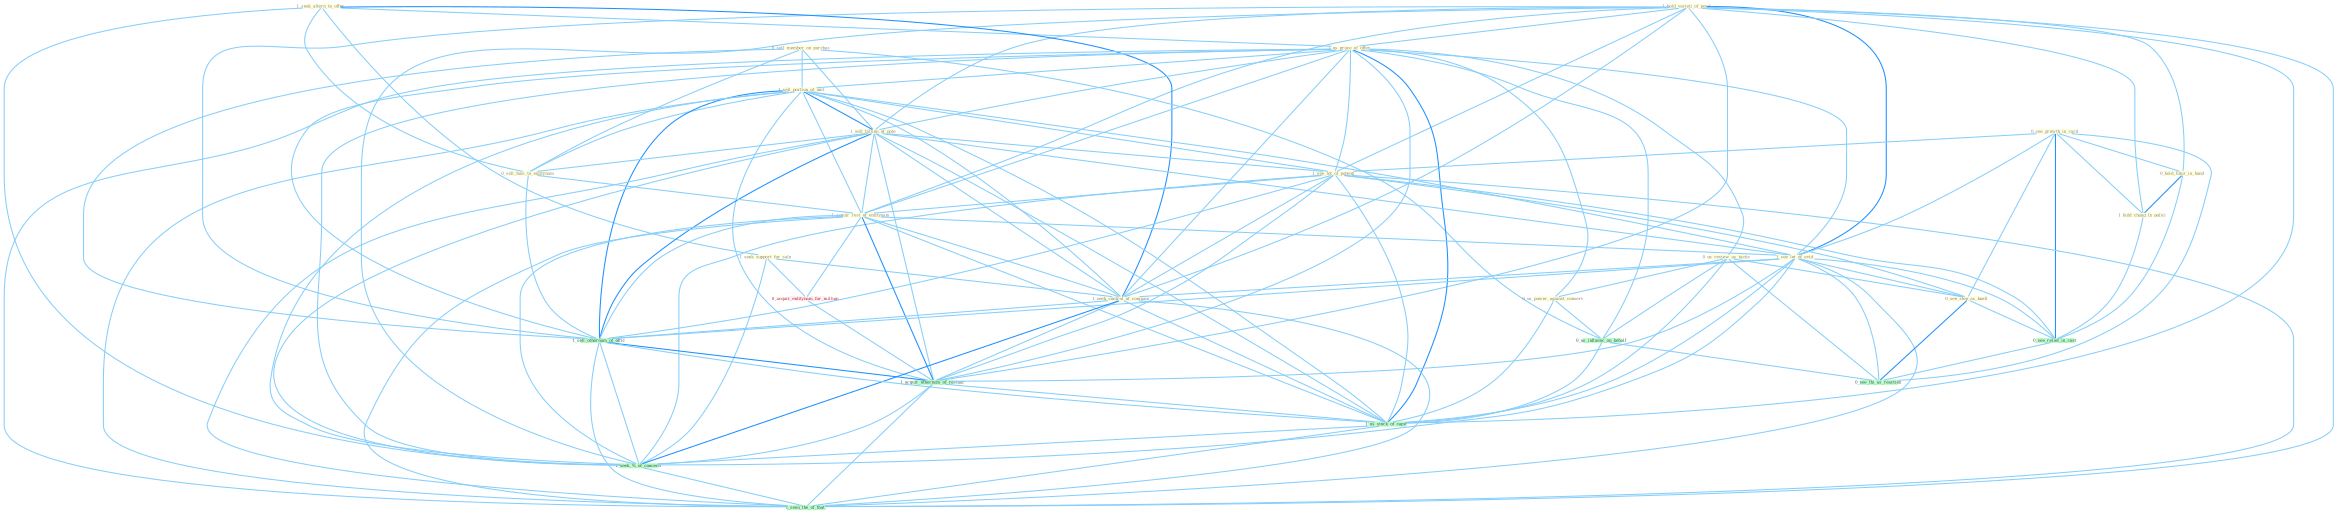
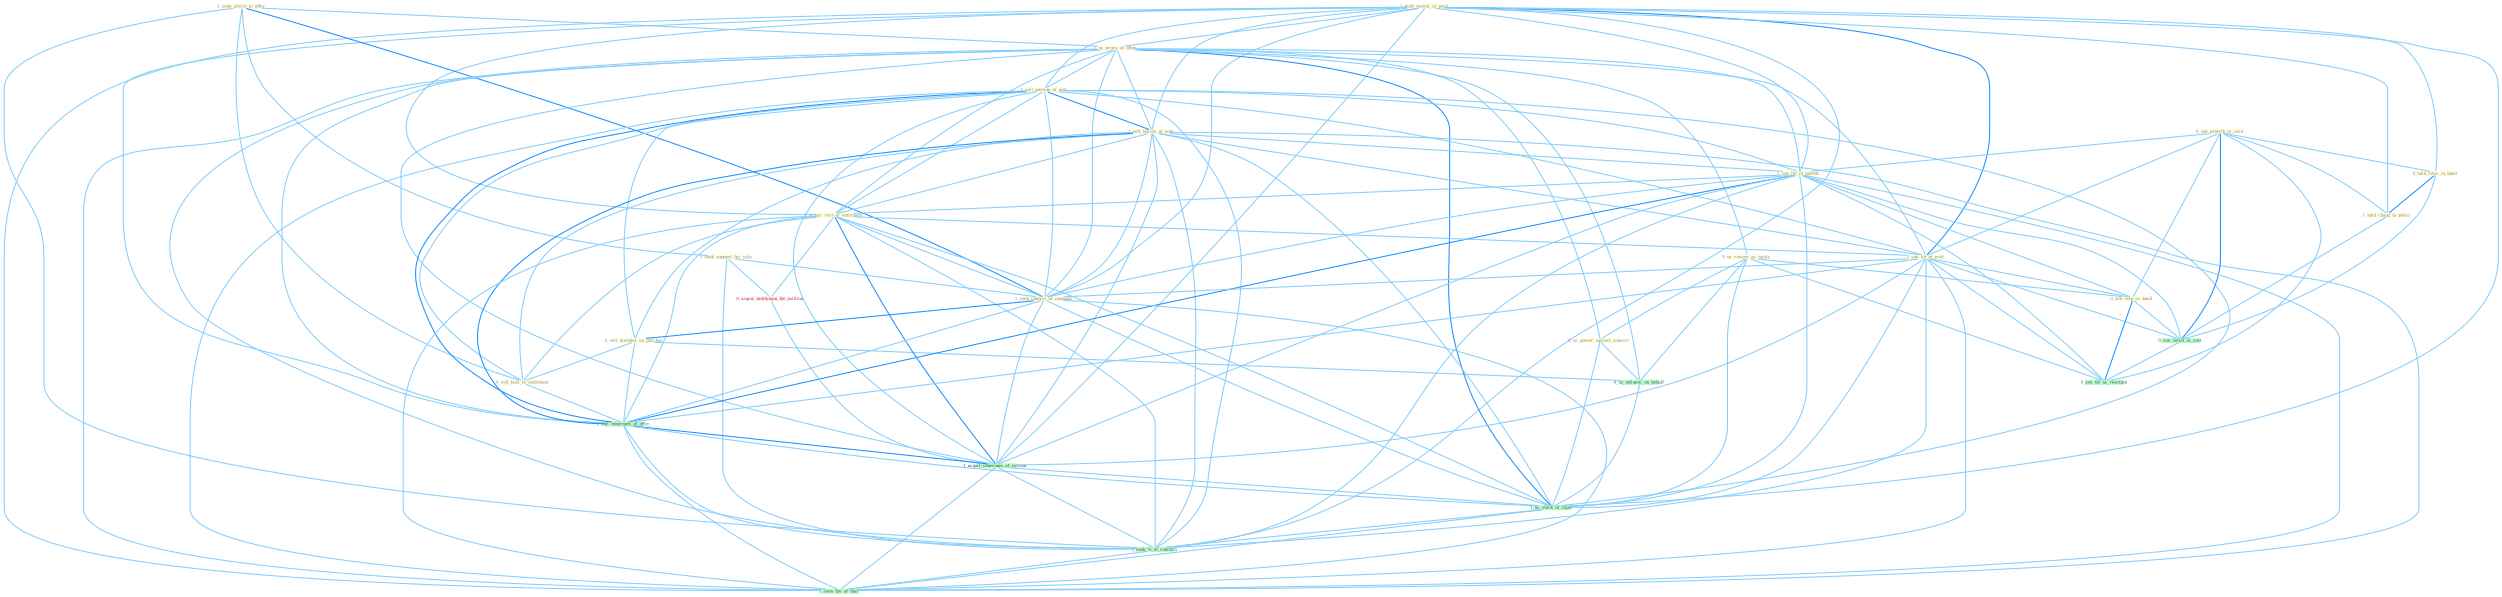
none -> (1216, 21)
(972, 270) -> (1181, 300)
(1741, 361) -> (1956, 256)
(857, 390) -> (840, 320)
